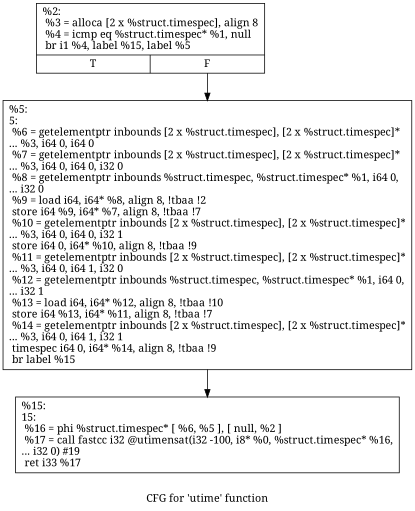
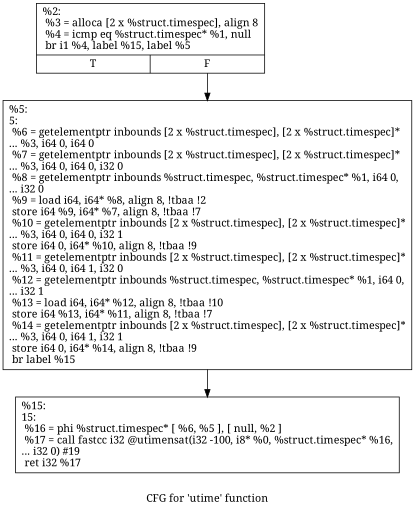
(113, 348) -> (103, 348)
(52, 463) -> (52, 463)
